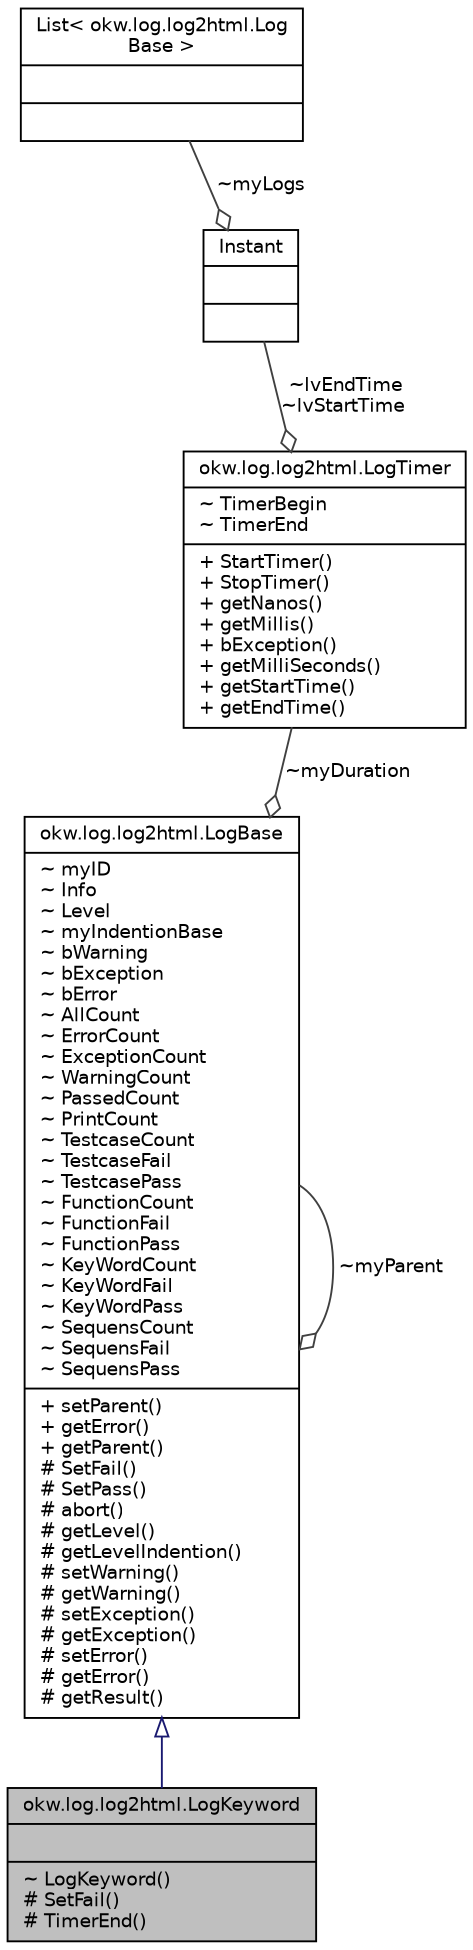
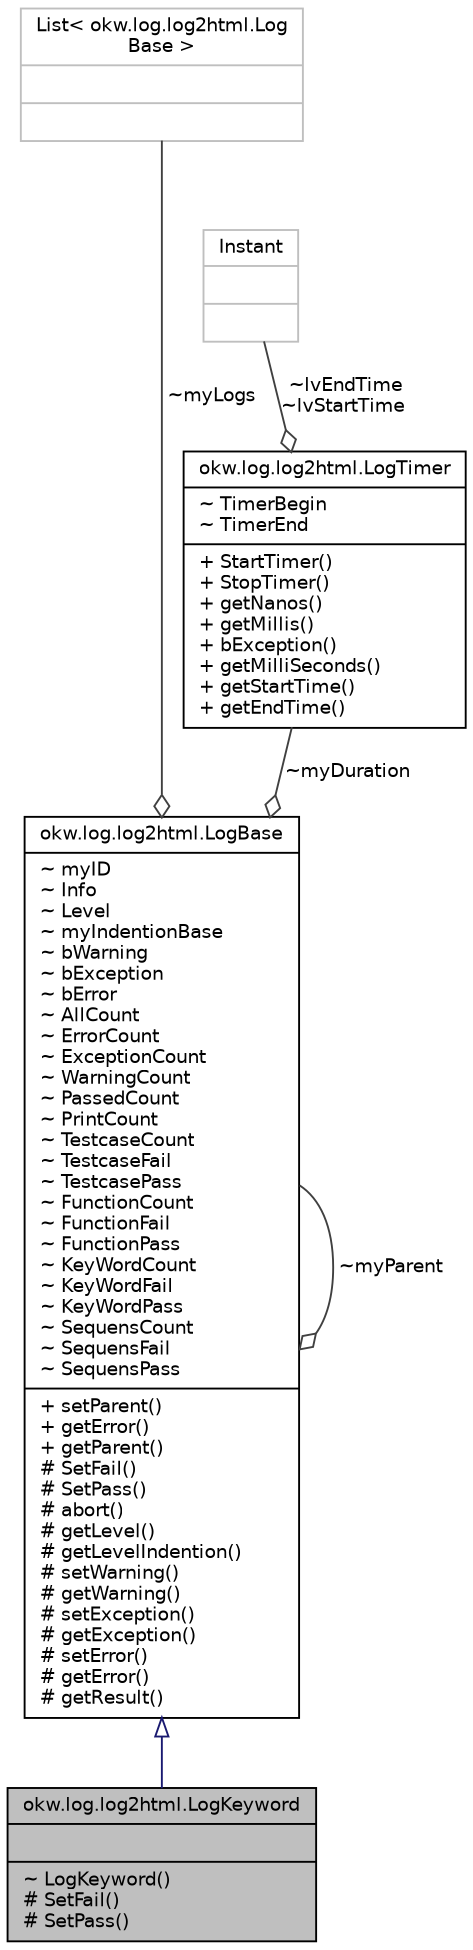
(162, 75) -> (162, 75)
(204, 175) -> (162, 467)
(251, 286) -> (251, 286)
(85, 1921) -> (77, 1921)
